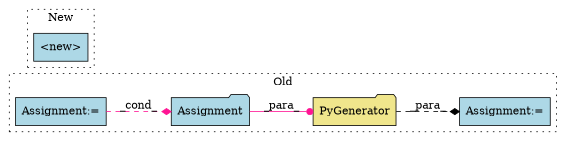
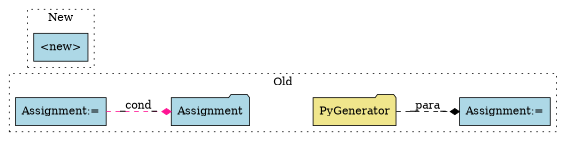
(278, 112) -> none
